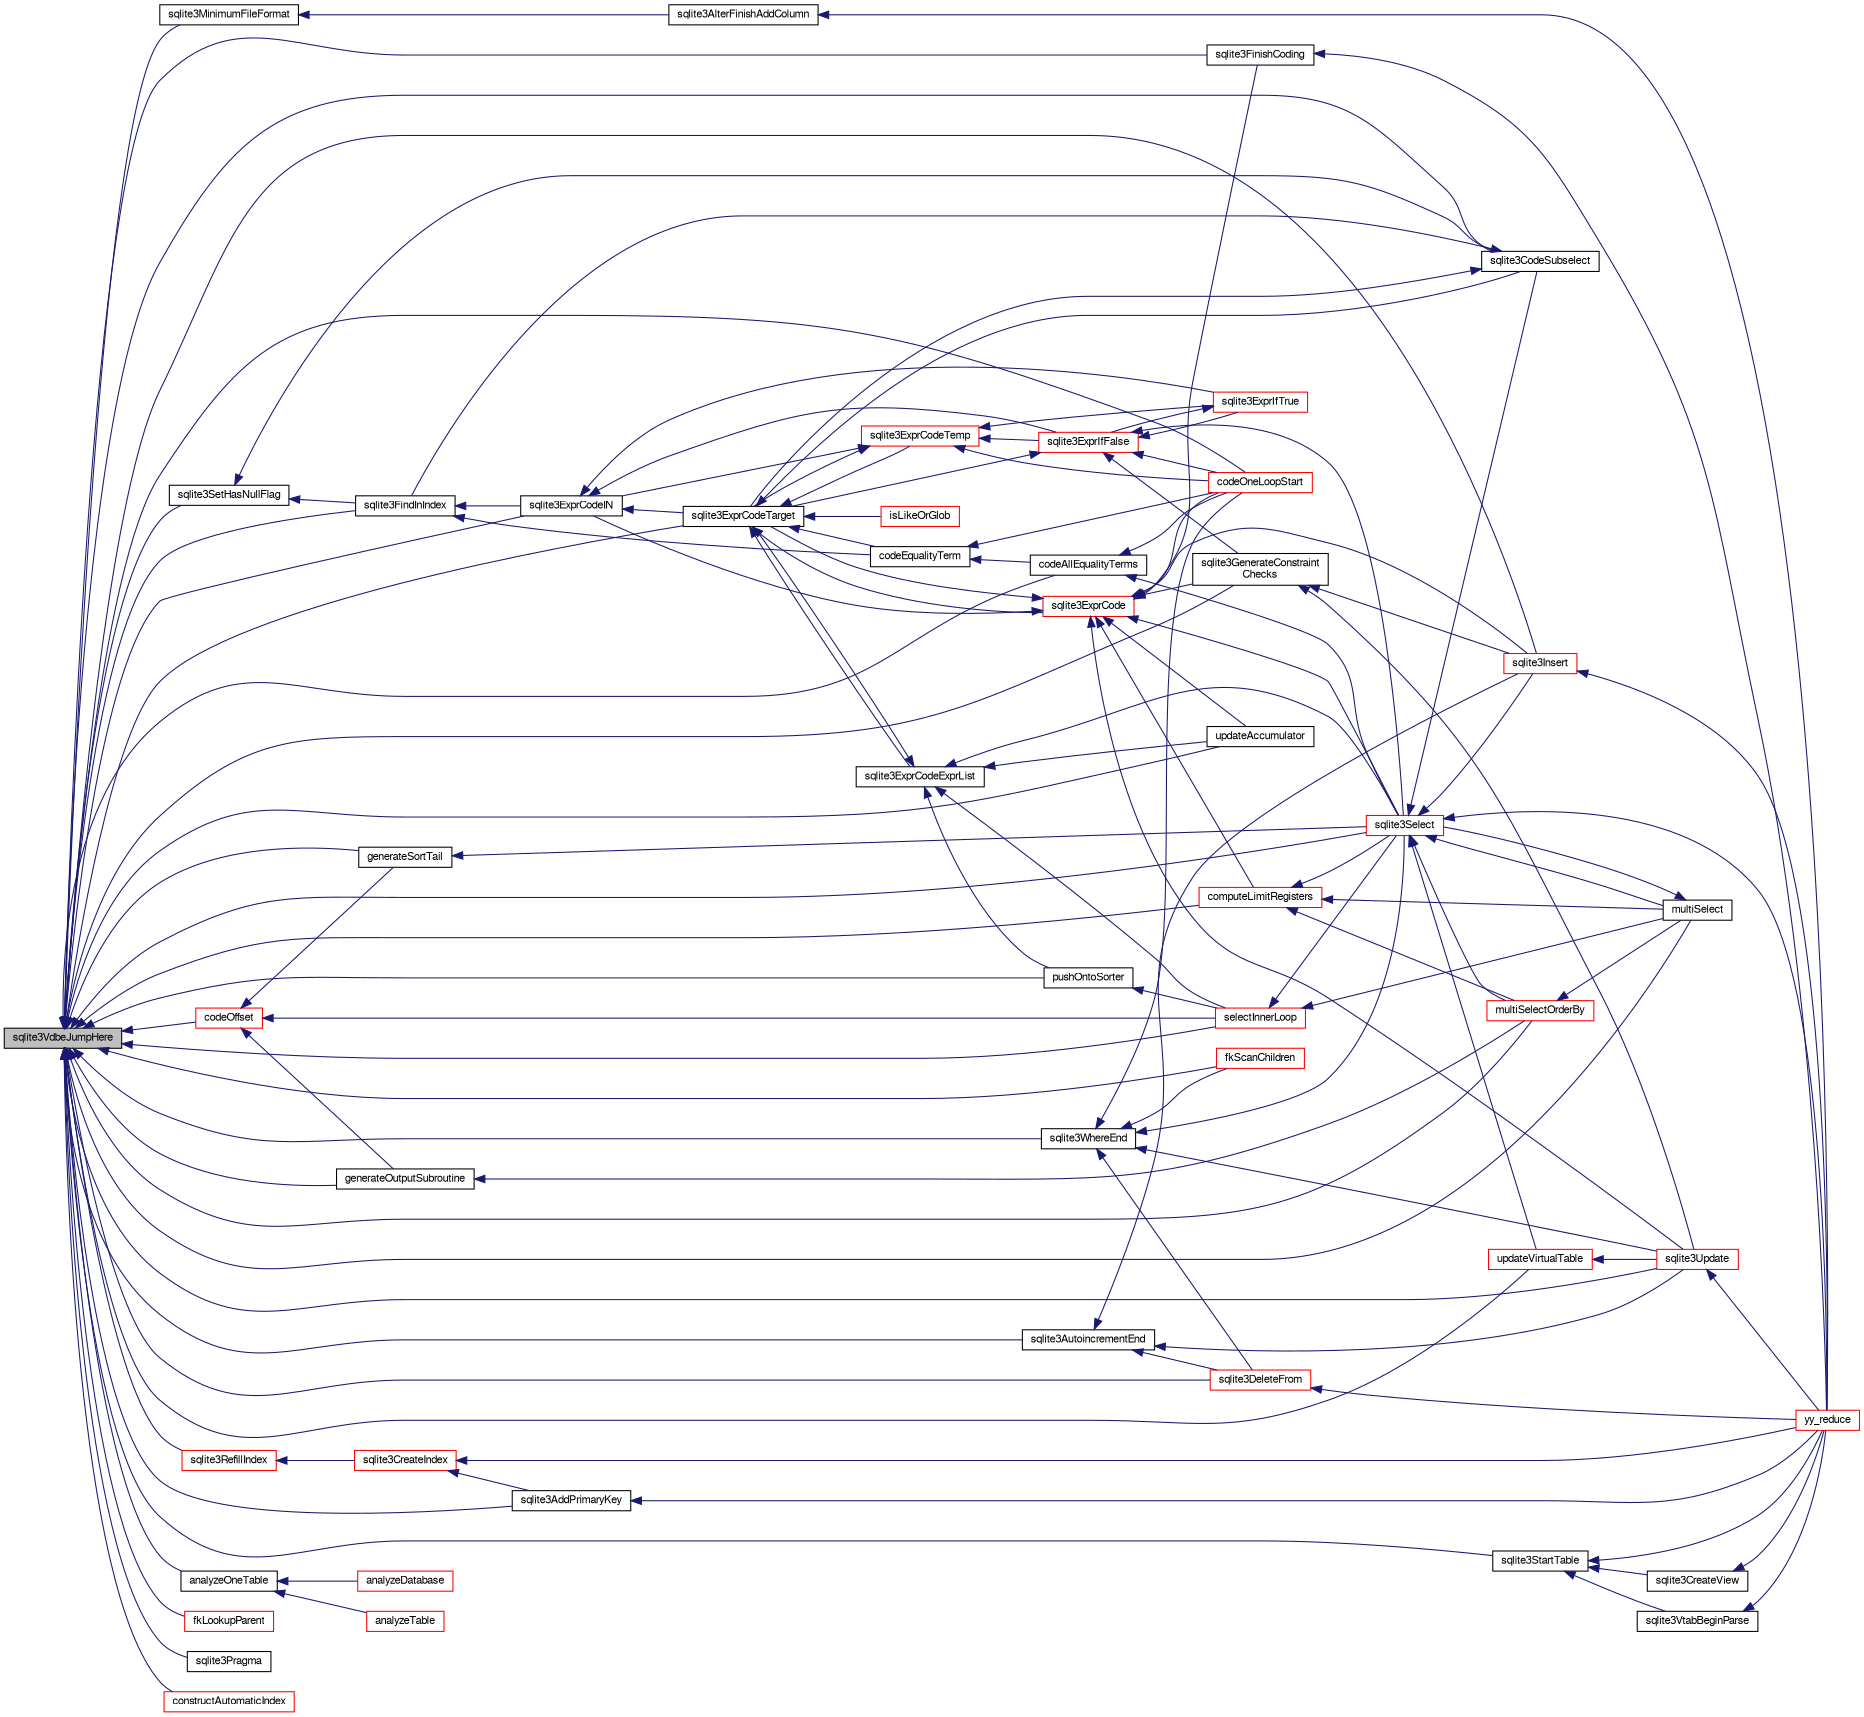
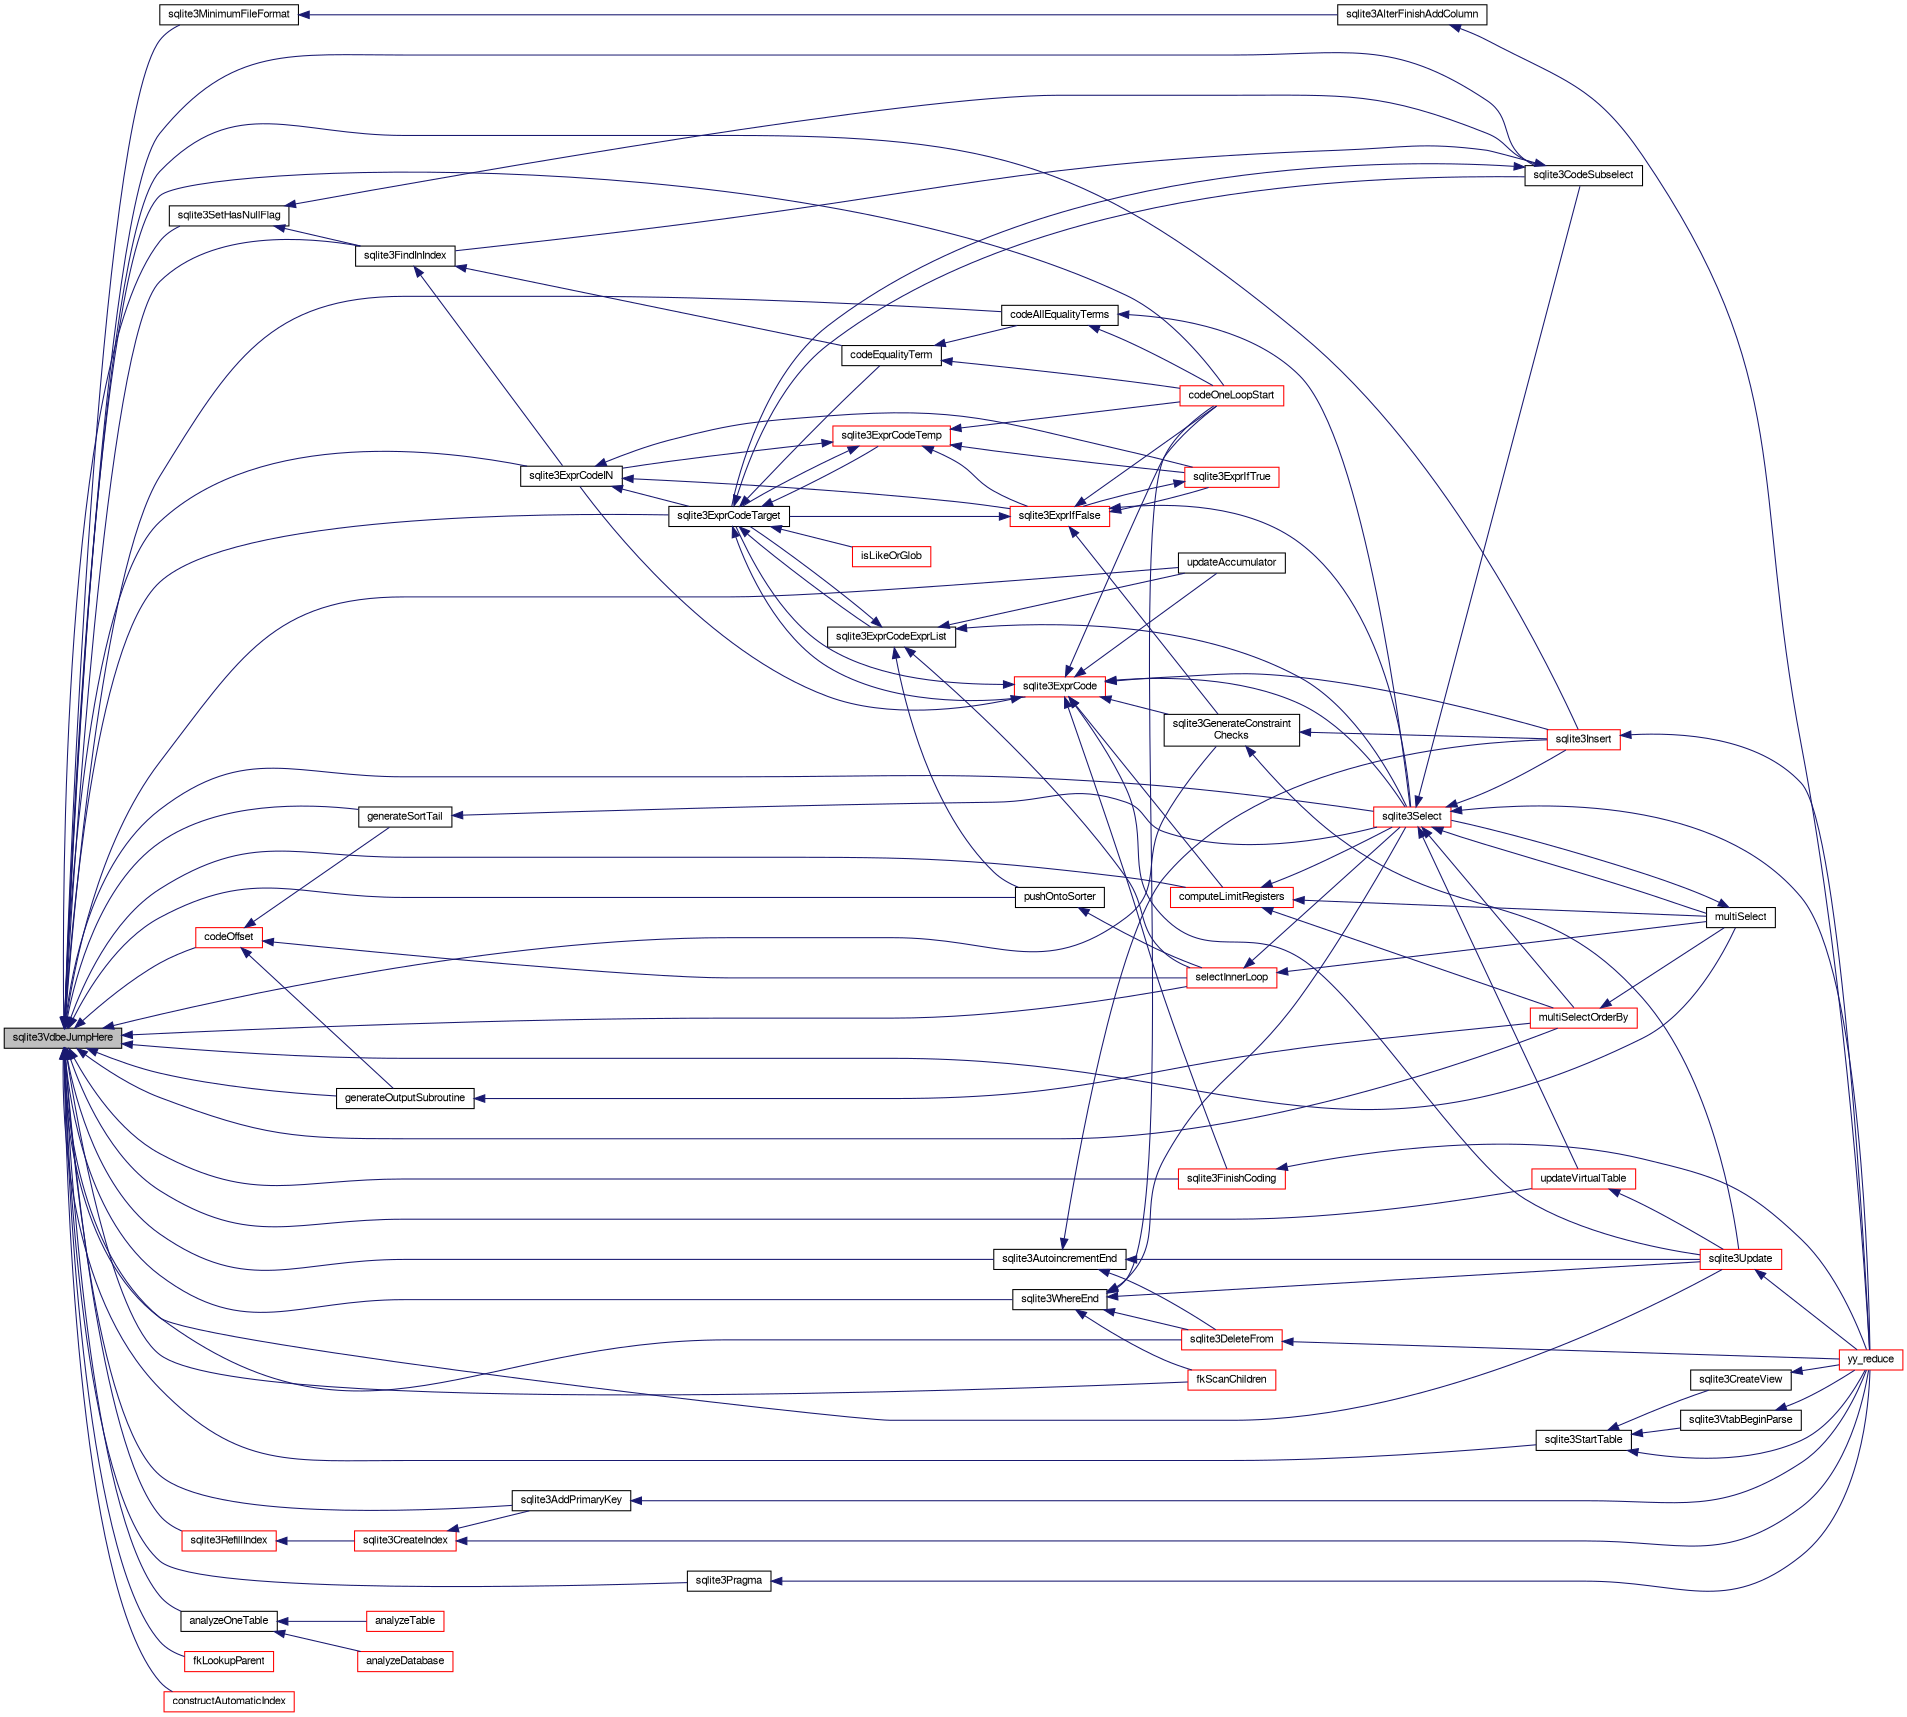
(1260, 55) -> (1232, 1179)
none -> (1398, 1581)
